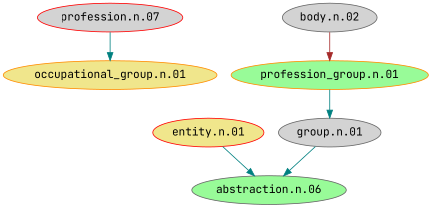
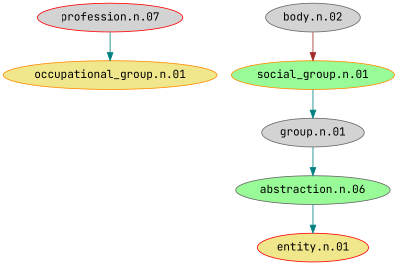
(330, 75) -> (313, 75)
(236, 159) -> (313, 215)
